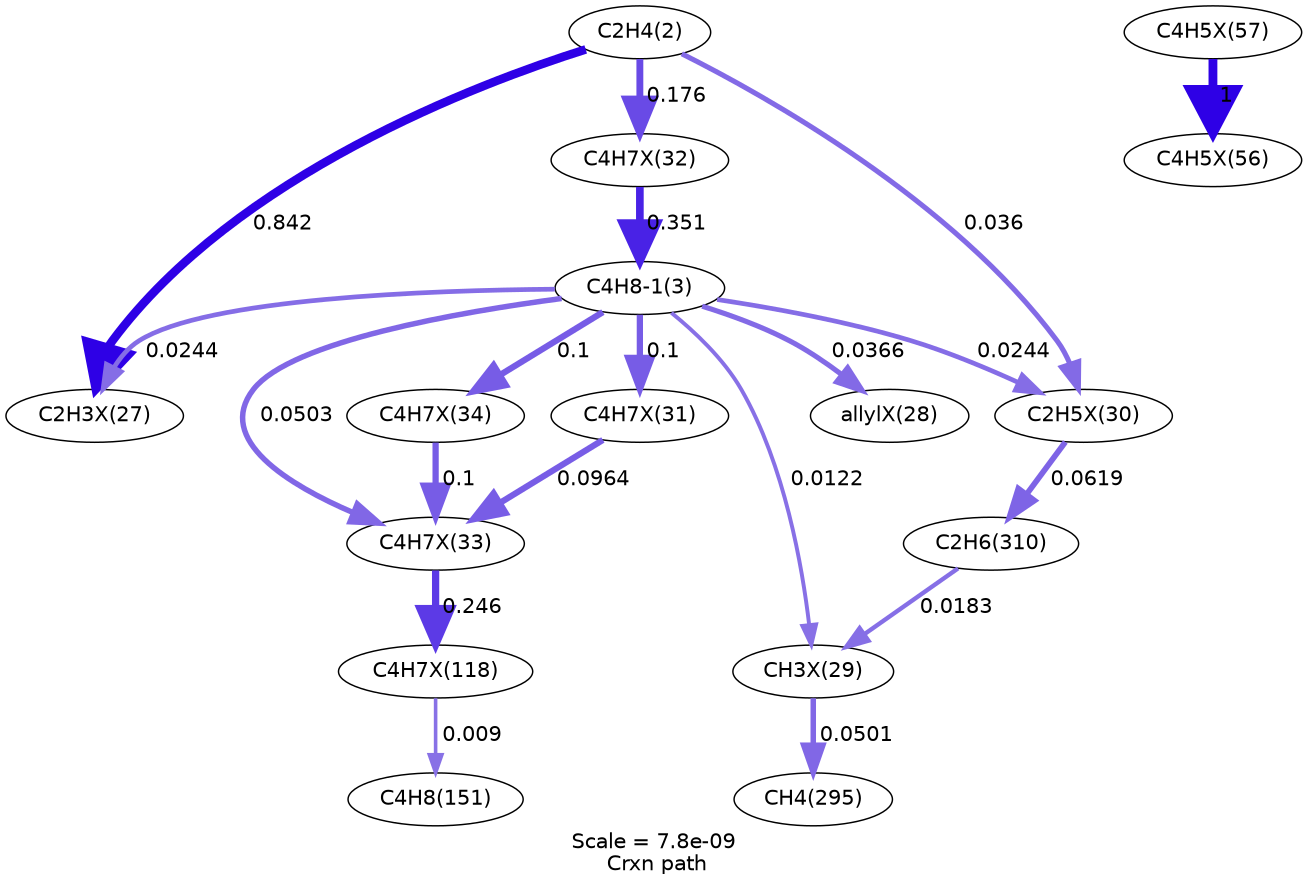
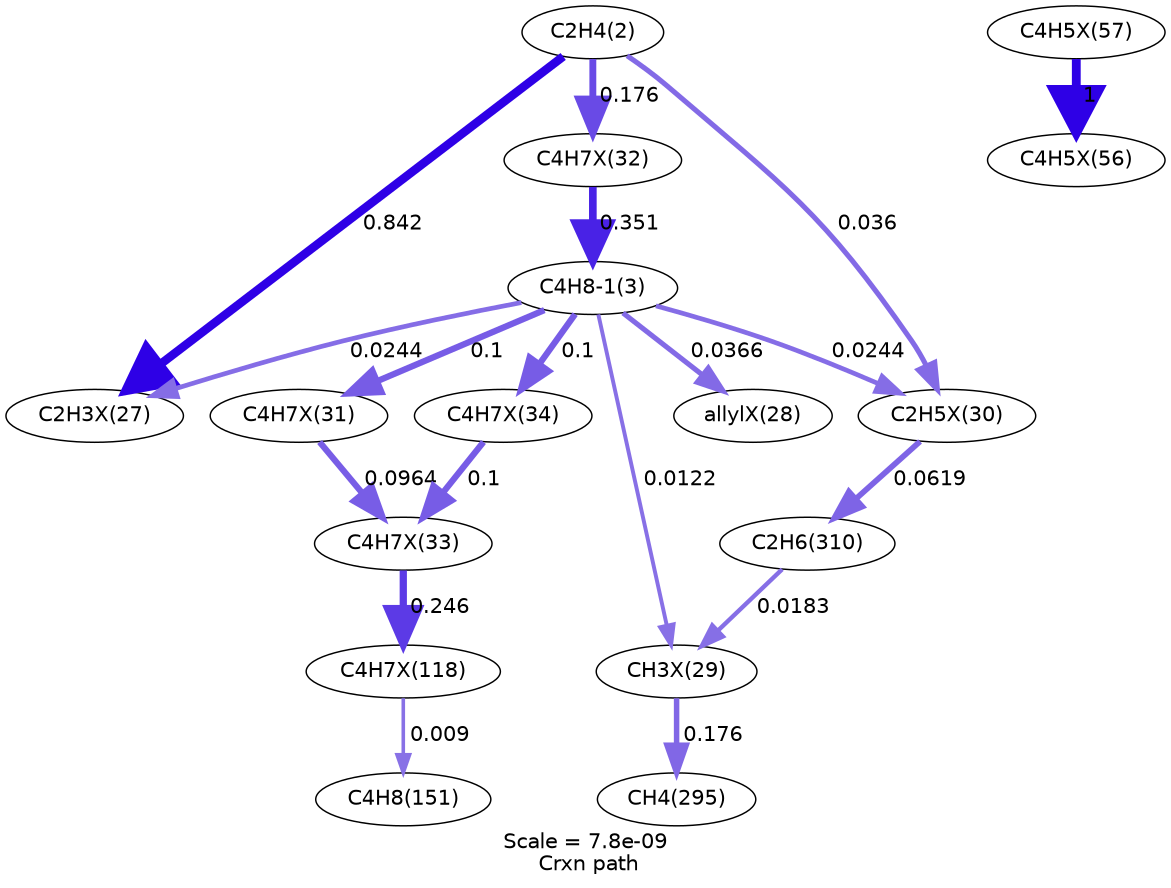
(314, 353) -> none
(854, 735) -> (710, 735)
